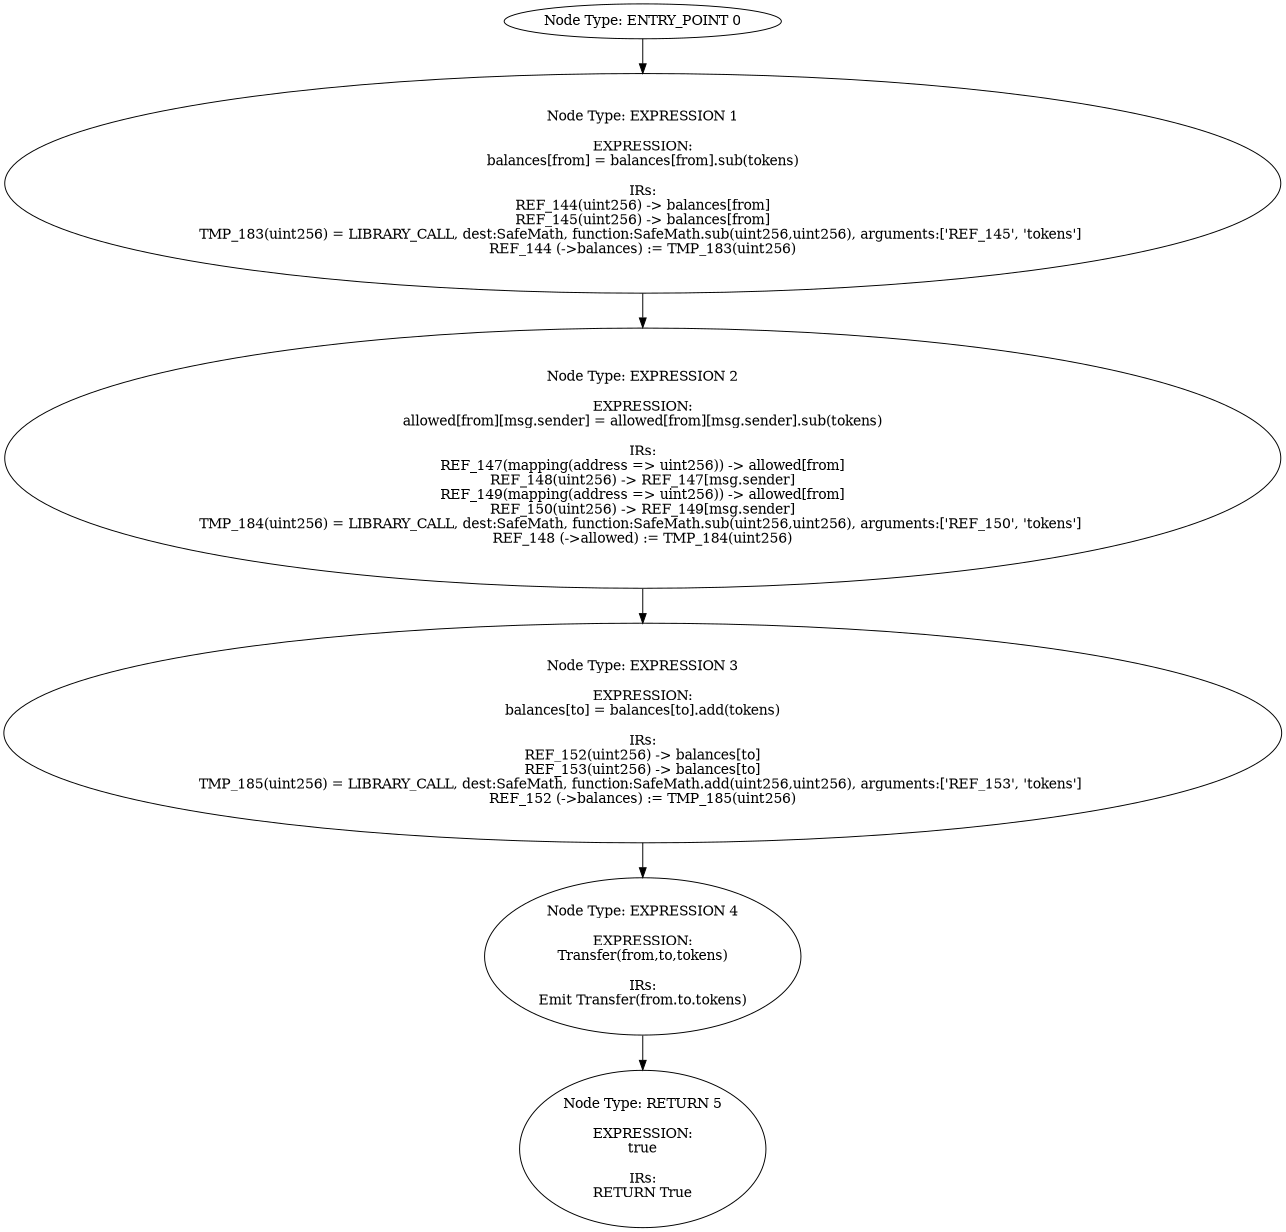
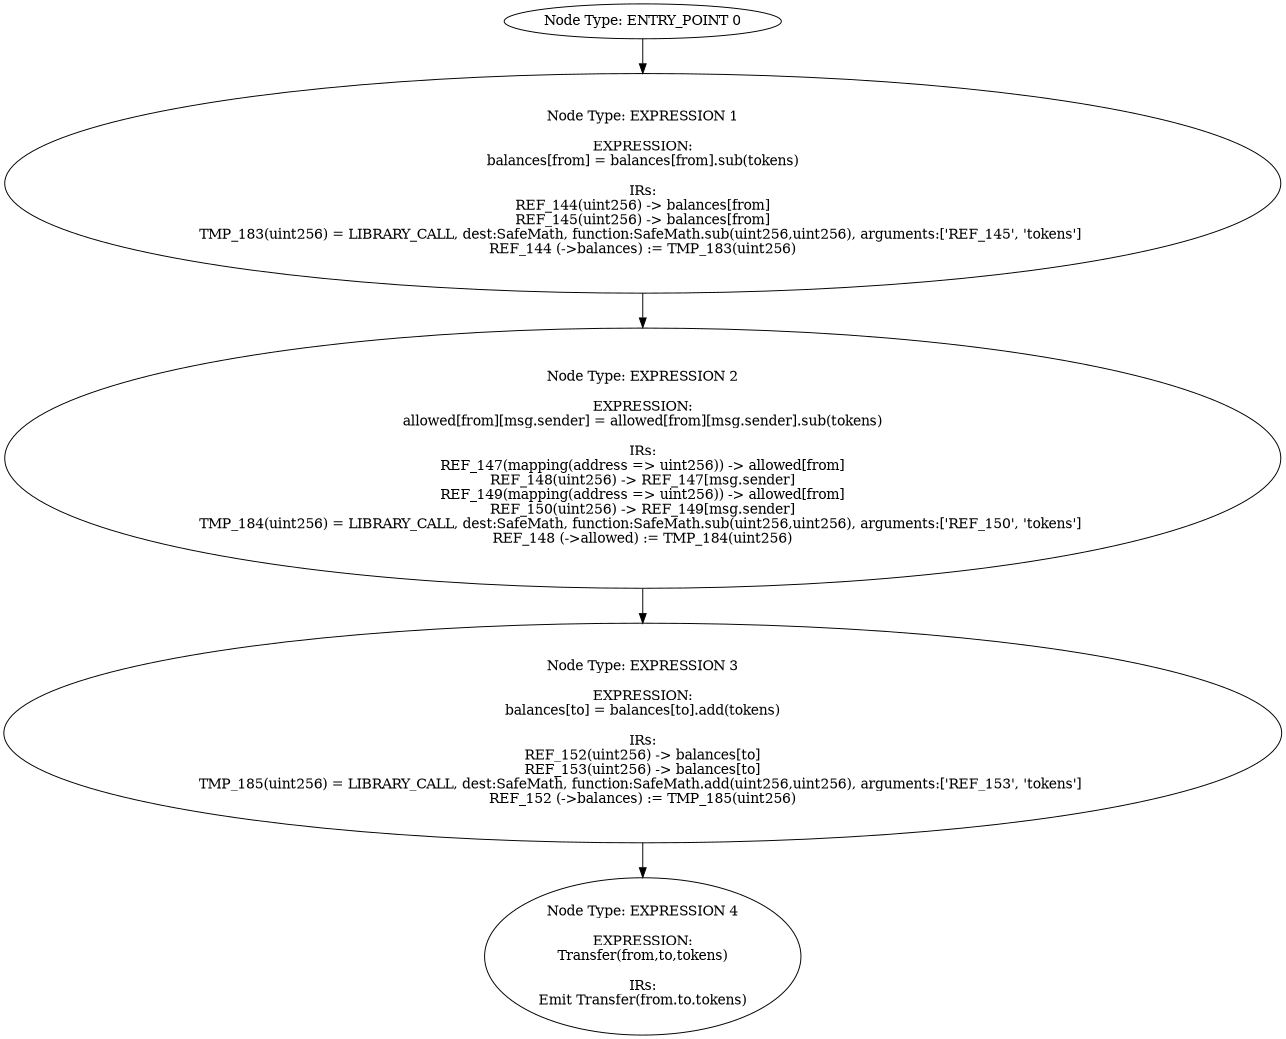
(643, 1149) -> none
